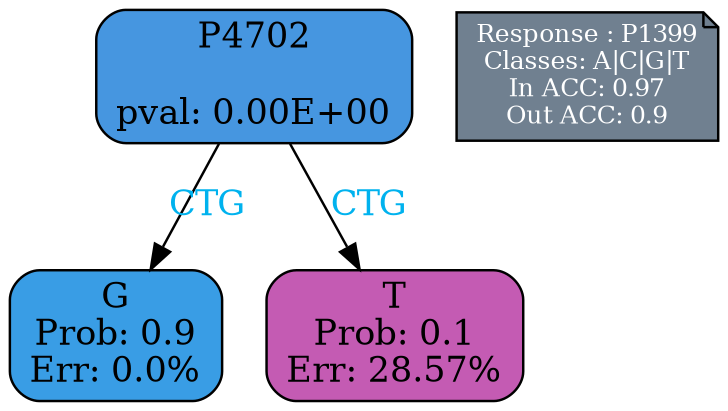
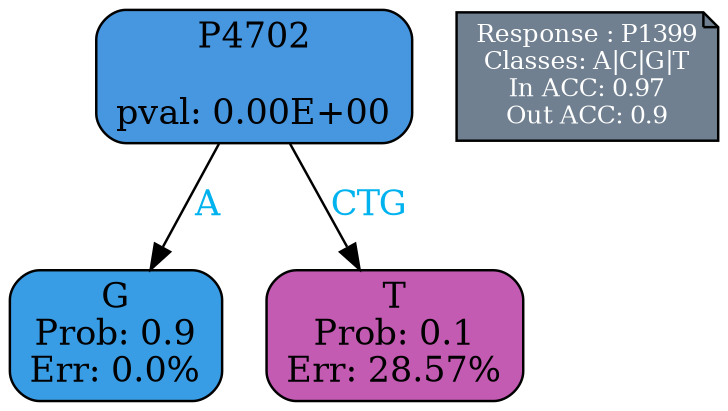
(207, 206) -> (207, 206)
